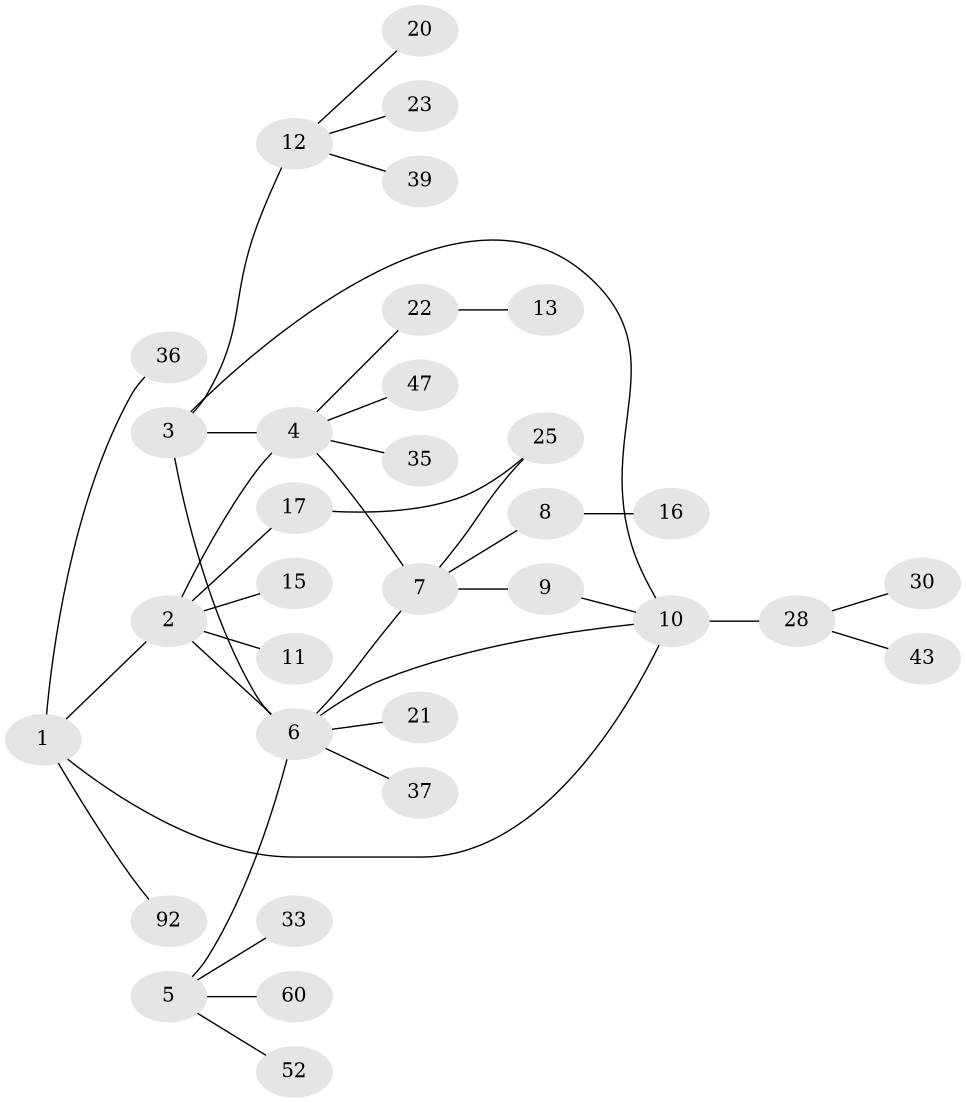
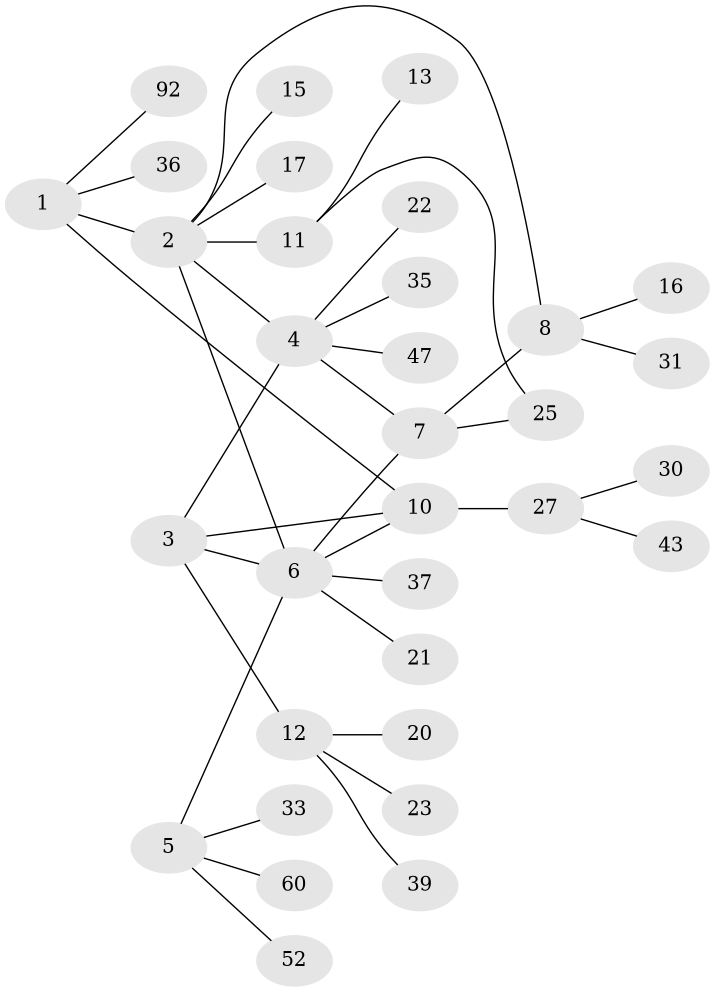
none -> (401, 12)
(483, 310) -> (359, 162)
none -> (671, 363)
(434, 505) -> (483, 199)
(546, 589) -> none
(797, 621) -> (546, 509)
